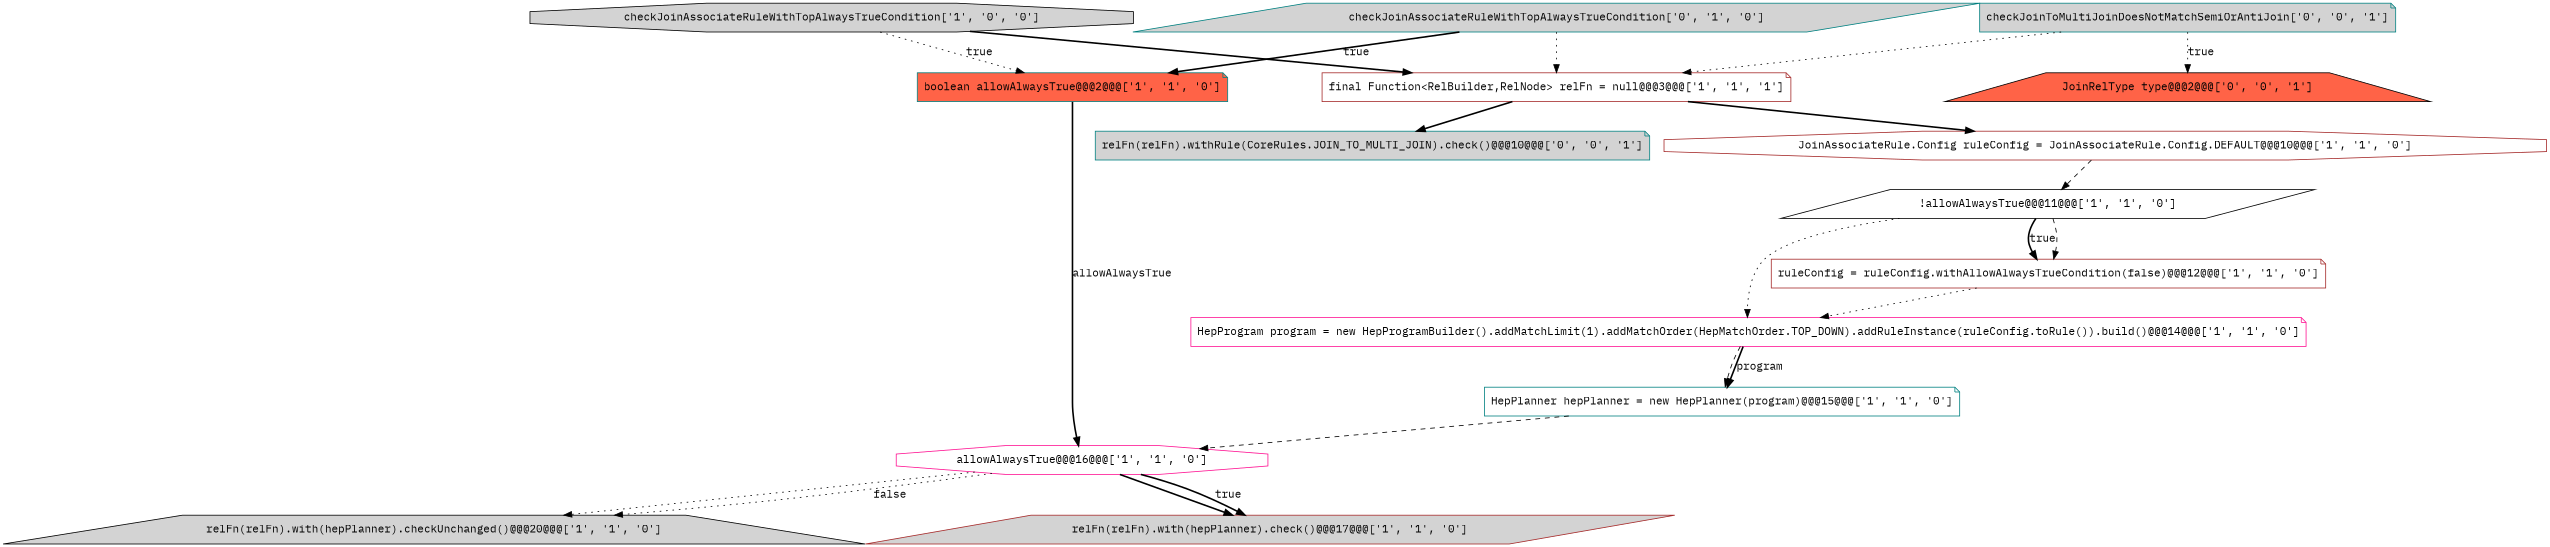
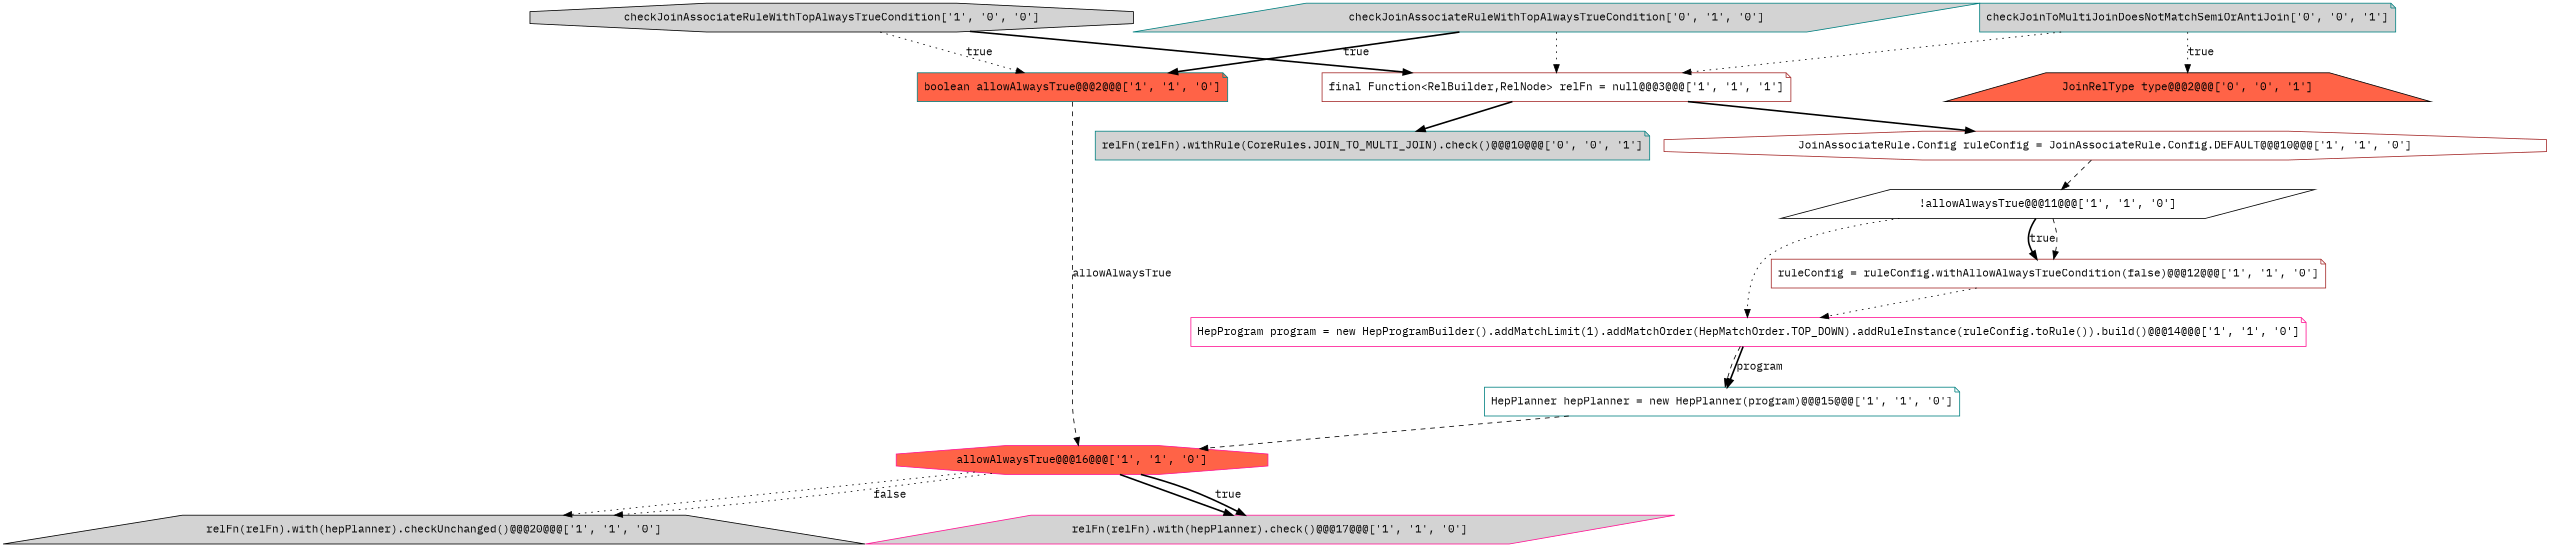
(1072, 270) -> (1072, 270)
(1082, 460) -> (1082, 460)
(1270, 530) -> (1270, 530)
